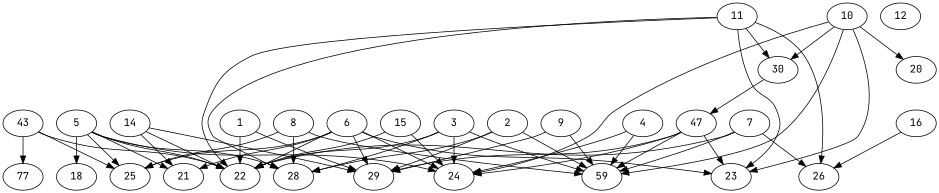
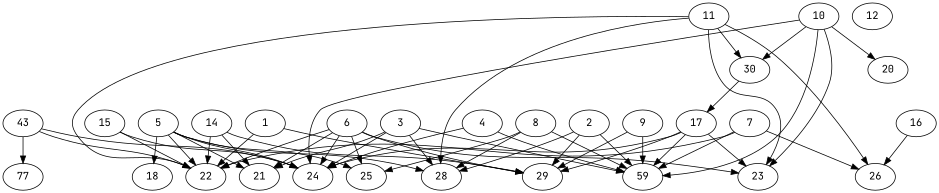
(696, 123) -> (696, 123)
(71, 148) -> (128, 143)
(351, 150) -> (334, 149)
